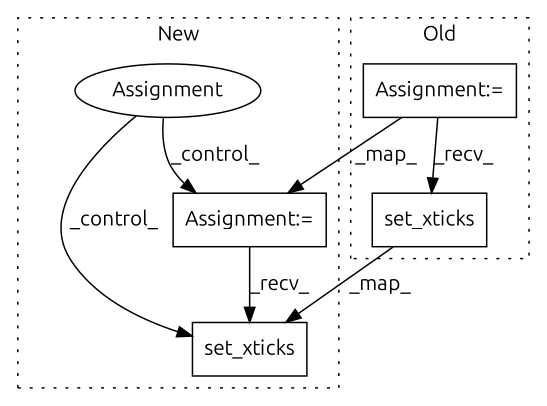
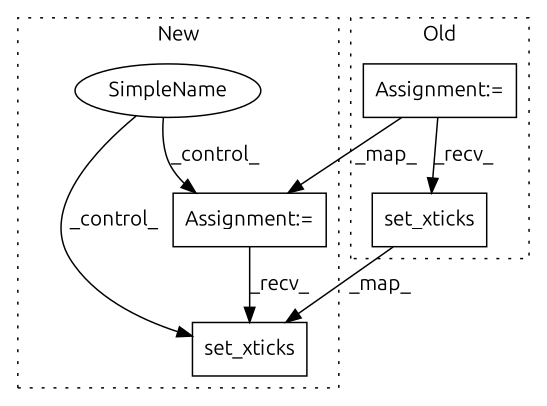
(168, 91) -> (168, 91)
